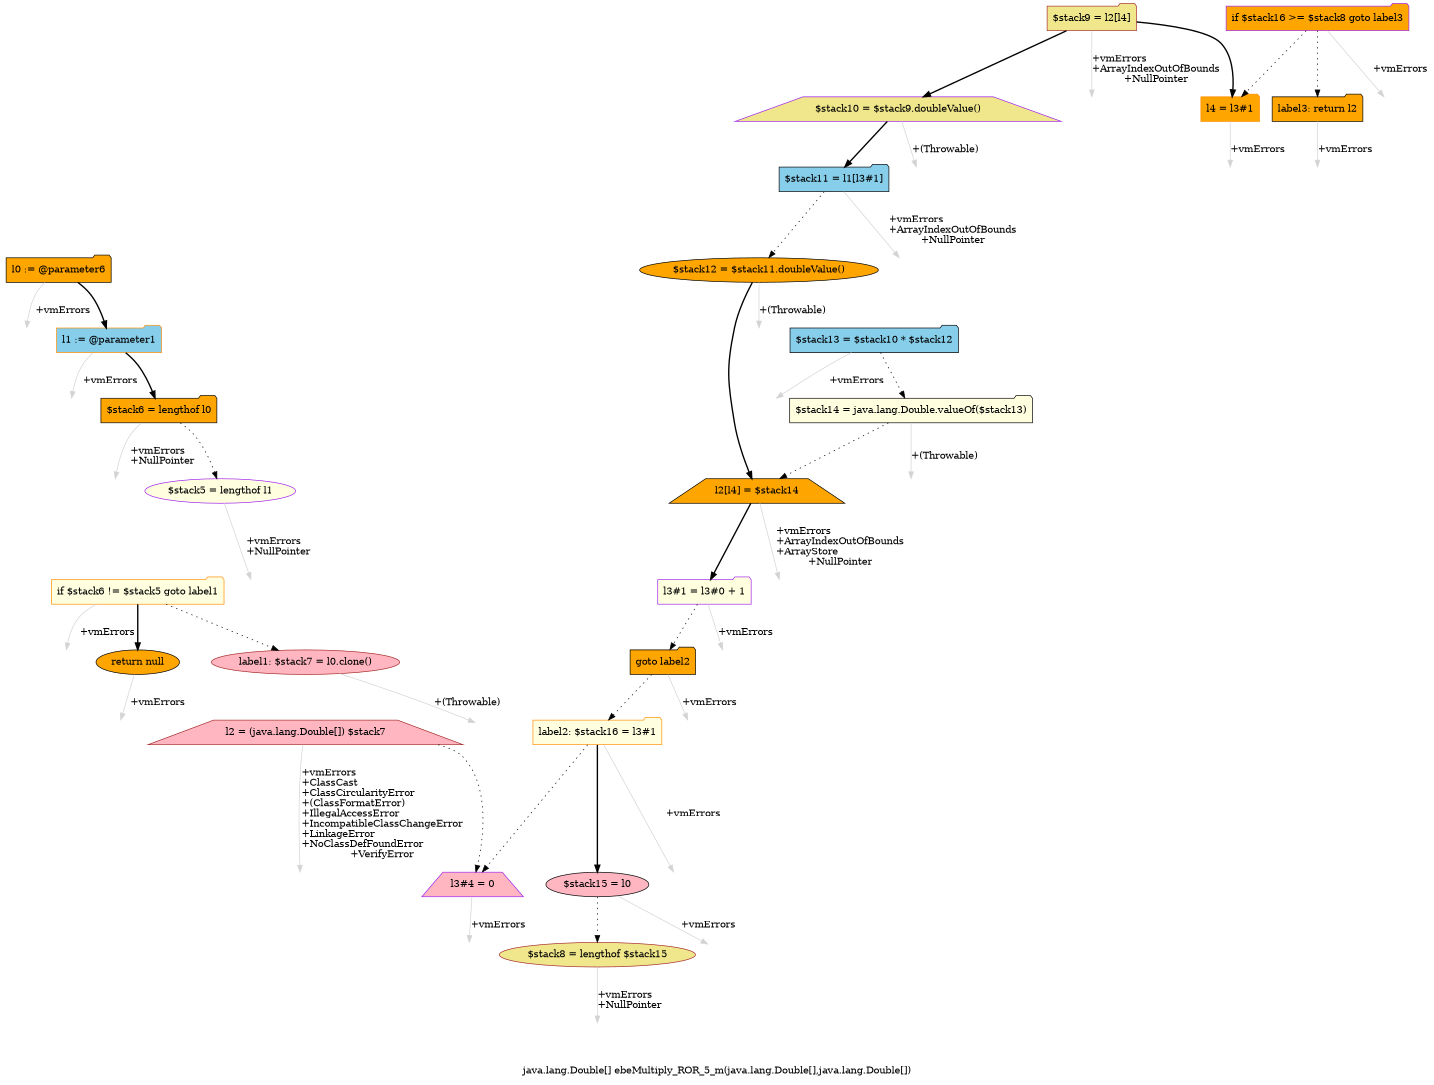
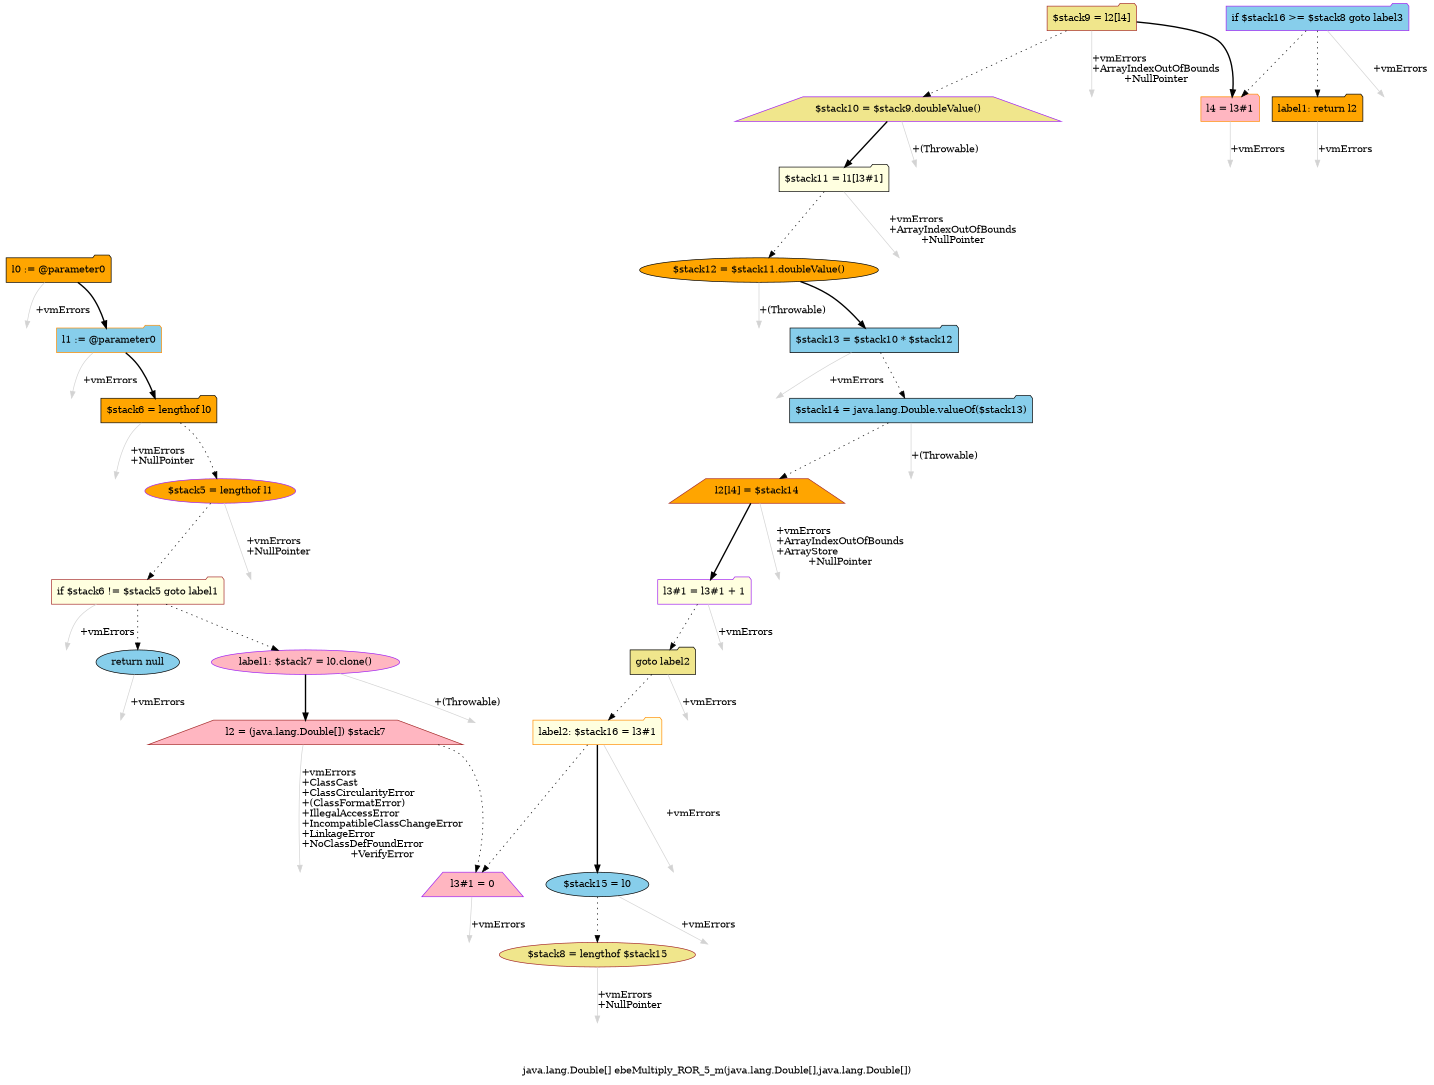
(1318, 18) -> (1318, 18)
(998, 62) -> (998, 62)
(1230, 109) -> (1230, 109)
(1318, 109) -> (1318, 109)
(834, 179) -> (834, 179)
(59, 270) -> (59, 270)
(109, 340) -> (109, 340)
(729, 377) -> (833, 298)
(911, 411) -> (911, 411)
(220, 491) -> (220, 491)
(757, 491) -> (757, 491)
none -> (181, 539)
(138, 592) -> (138, 592)
(704, 592) -> (704, 592)
(138, 624) -> (138, 624)
(138, 662) -> (138, 662)
(306, 662) -> (306, 662)
(663, 662) -> (663, 662)
none -> (306, 694)
(473, 884) -> (473, 884)
(597, 884) -> (597, 884)
